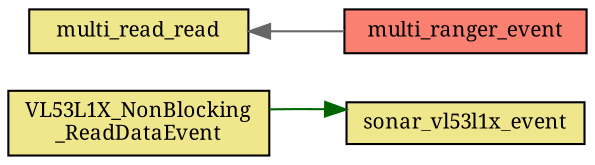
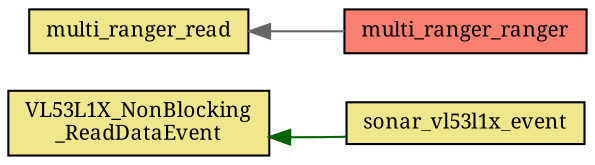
(139, 31) -> (139, 31)
(466, 31) -> (466, 31)
(297, 109) -> (318, 137)
